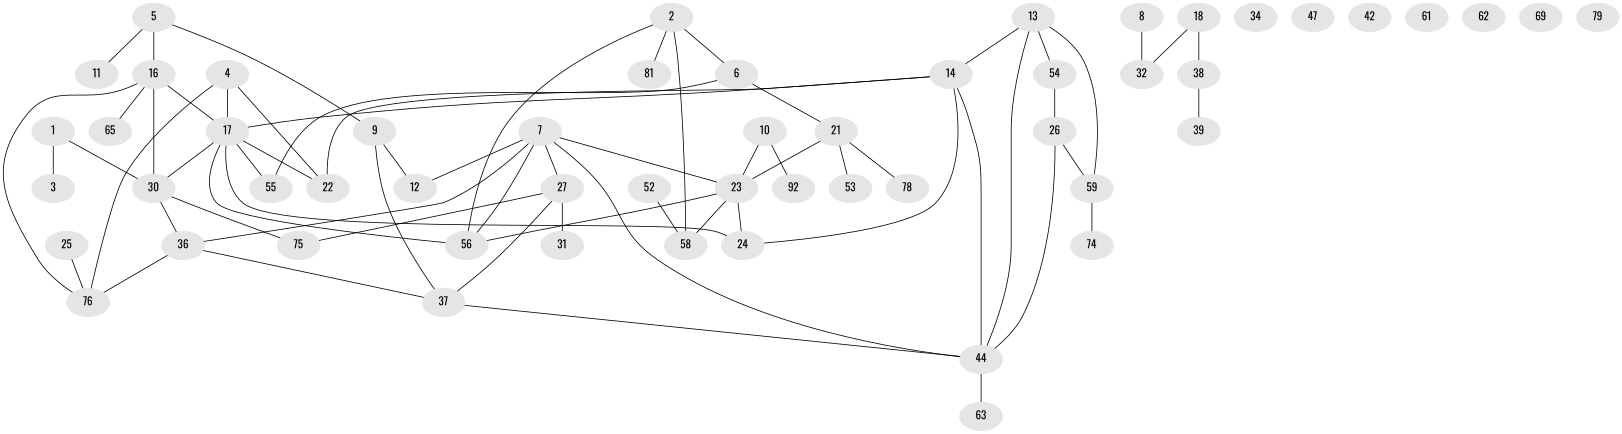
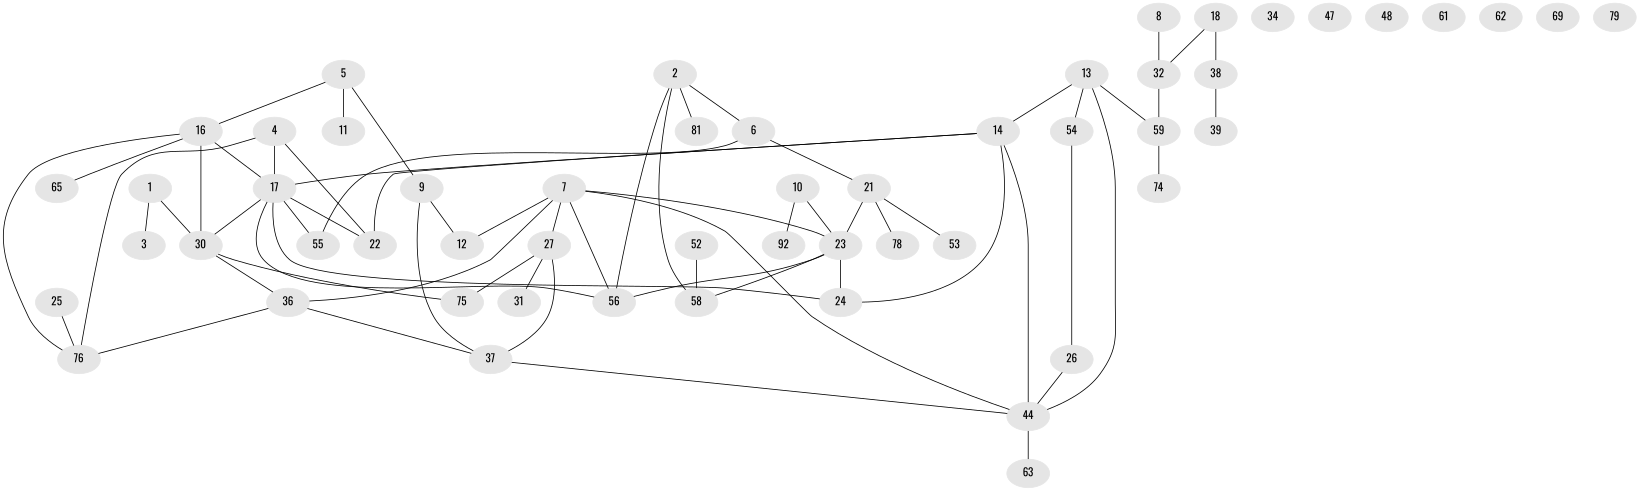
(1370, 17) -> (1387, 17)
(1073, 160) -> (1159, 103)
